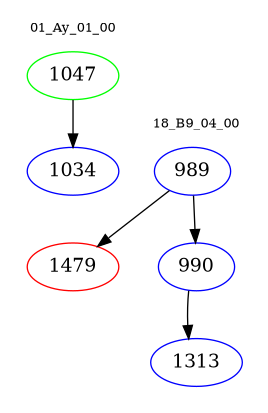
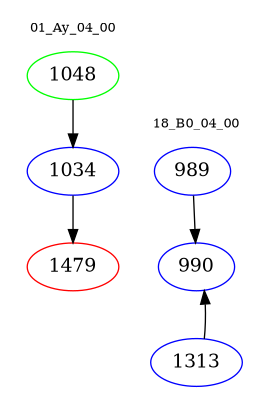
(73, 29) -> (73, 29)
(73, 76) -> (73, 76)
(197, 124) -> (197, 124)
(150, 206) -> (73, 213)
(188, 308) -> (205, 322)
